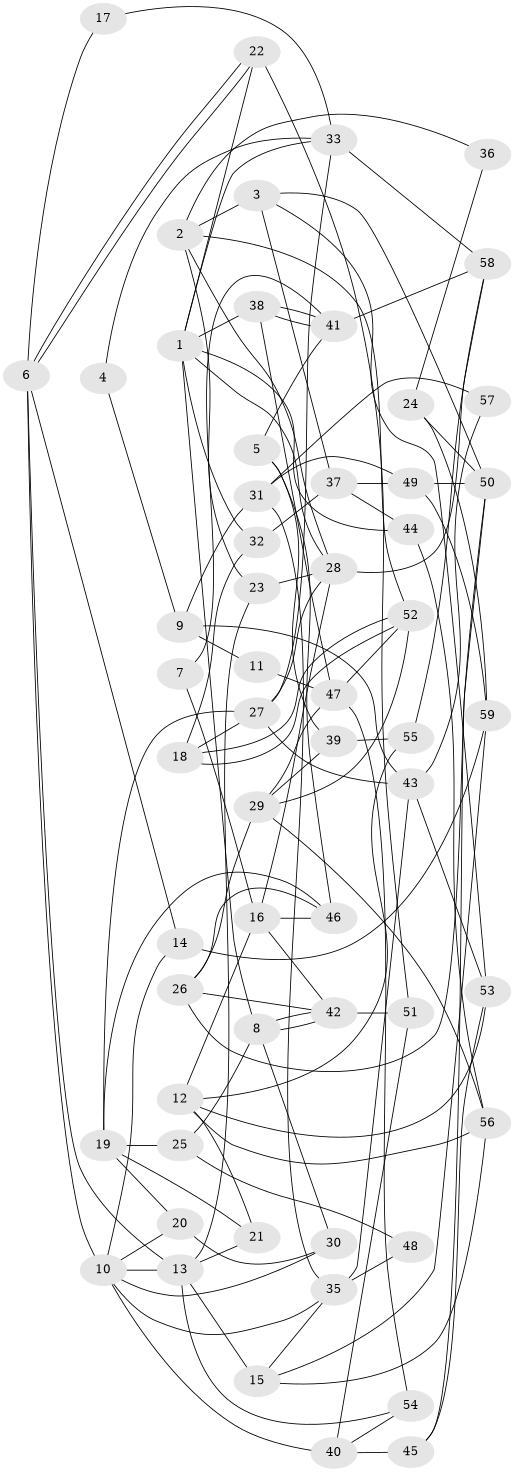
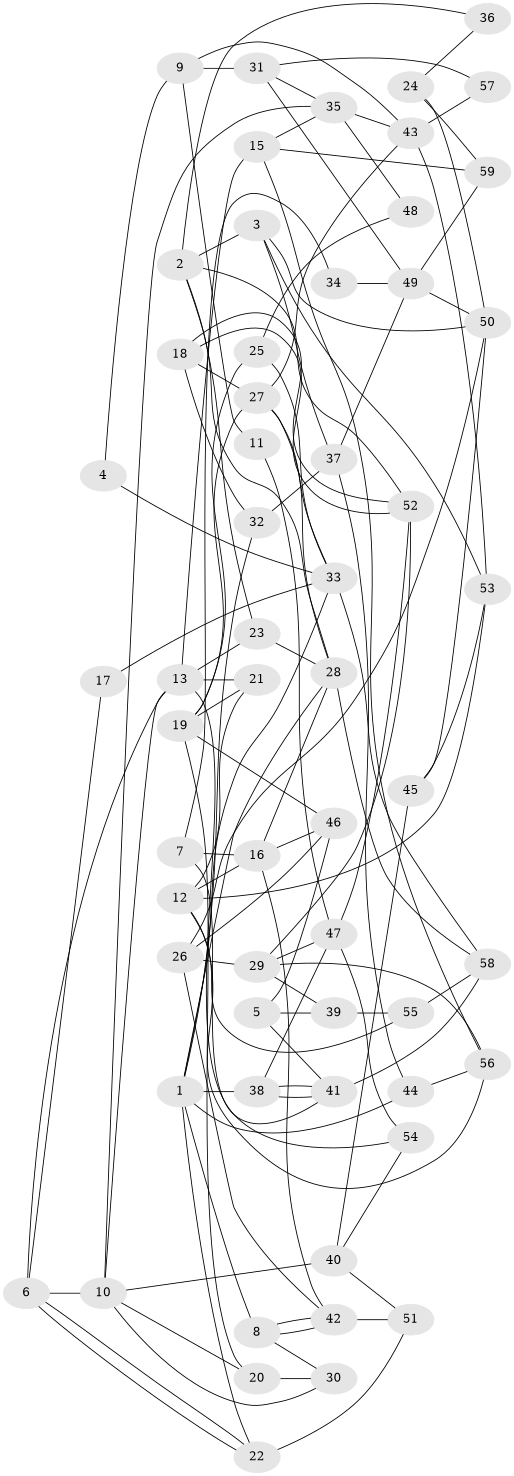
none -> (334, 284)
(180, 944) -> none
(216, 1104) -> (301, 463)
